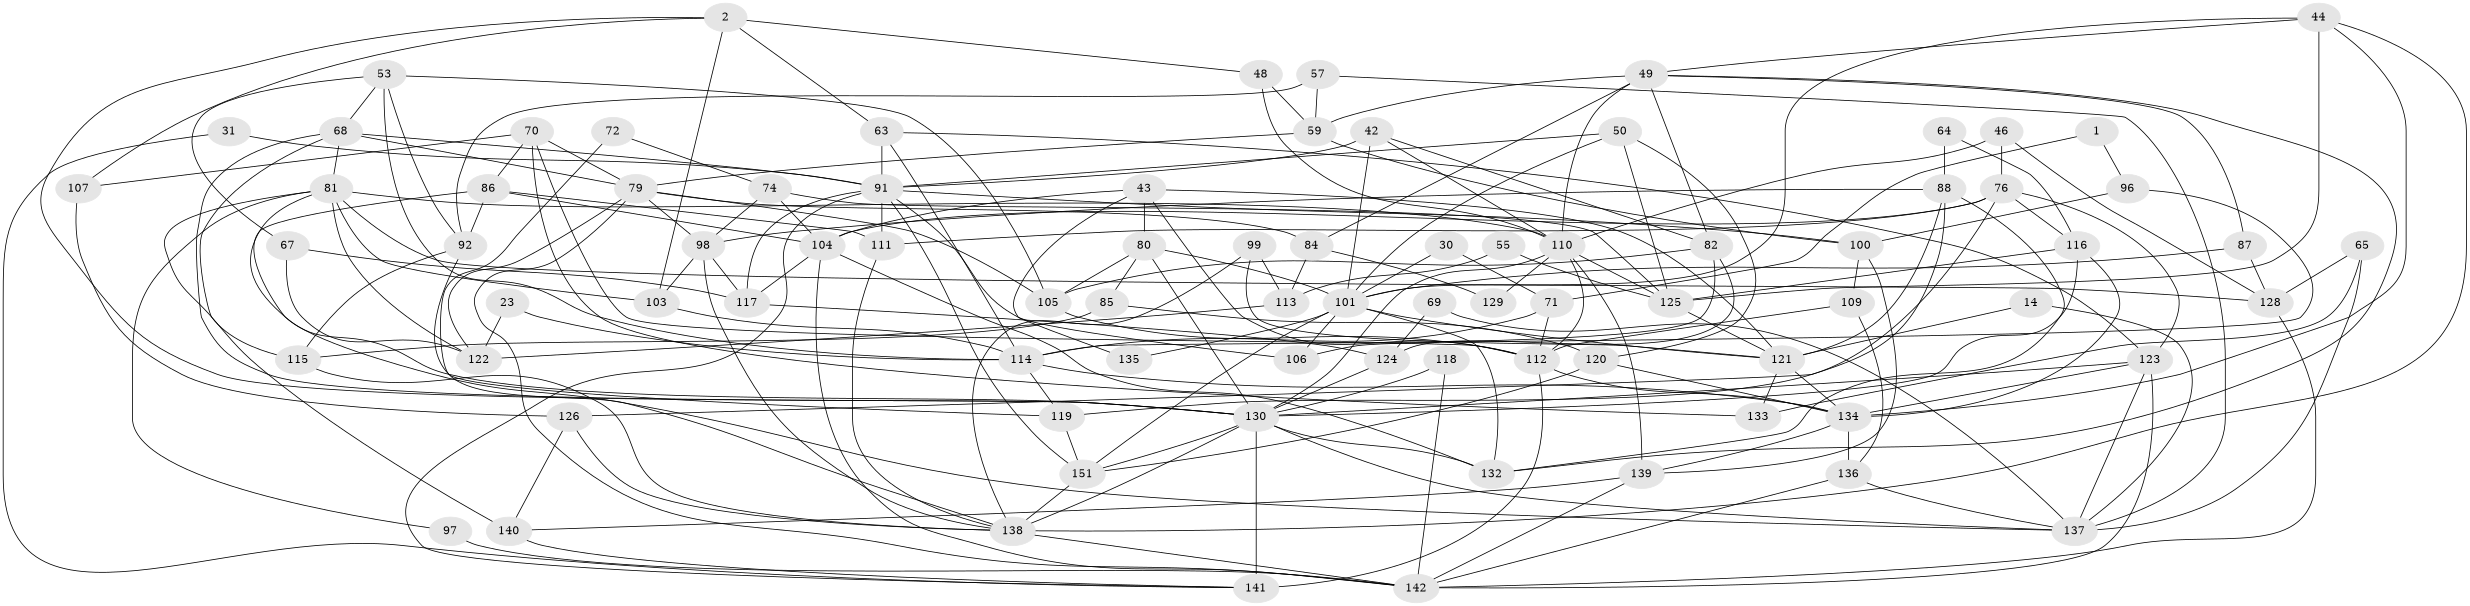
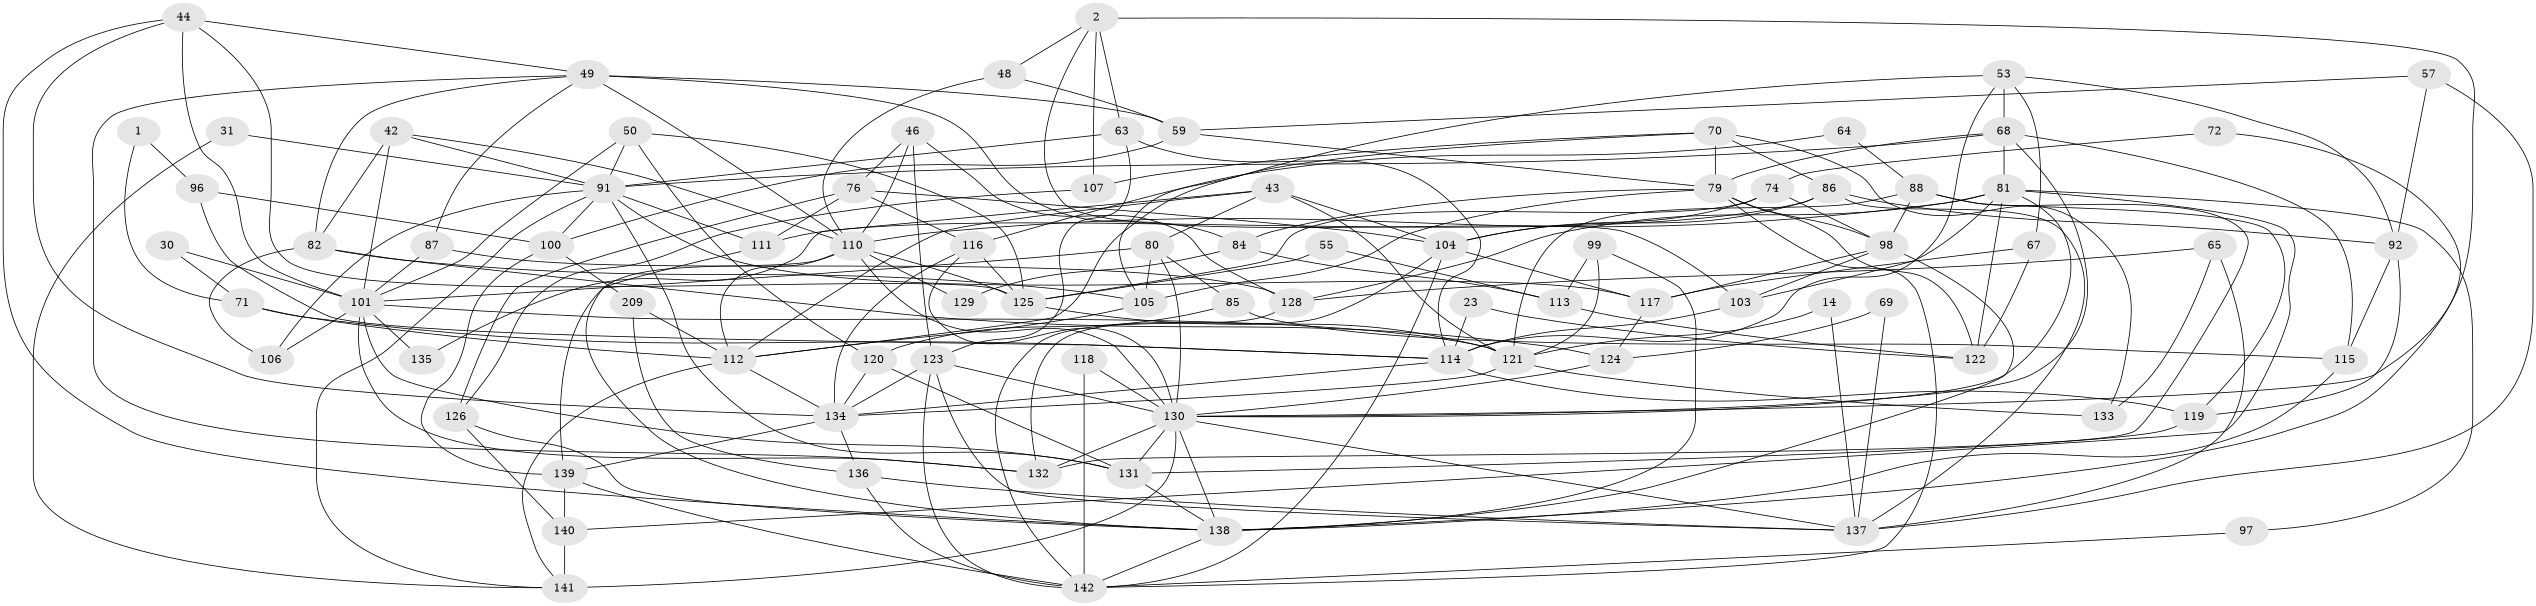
(2136, 242) -> (920, 251)
(1852, 303) -> (633, 303)
(1083, 474) -> (1129, 474)
